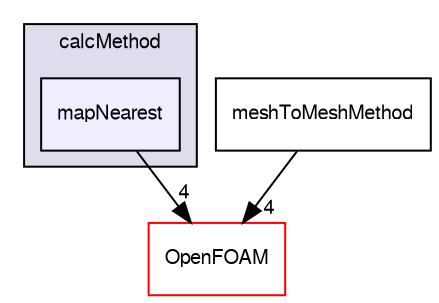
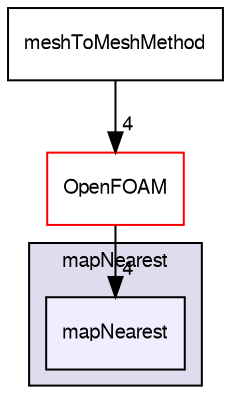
(110, 43) -> (115, 262)
(158, 179) -> (115, 255)
